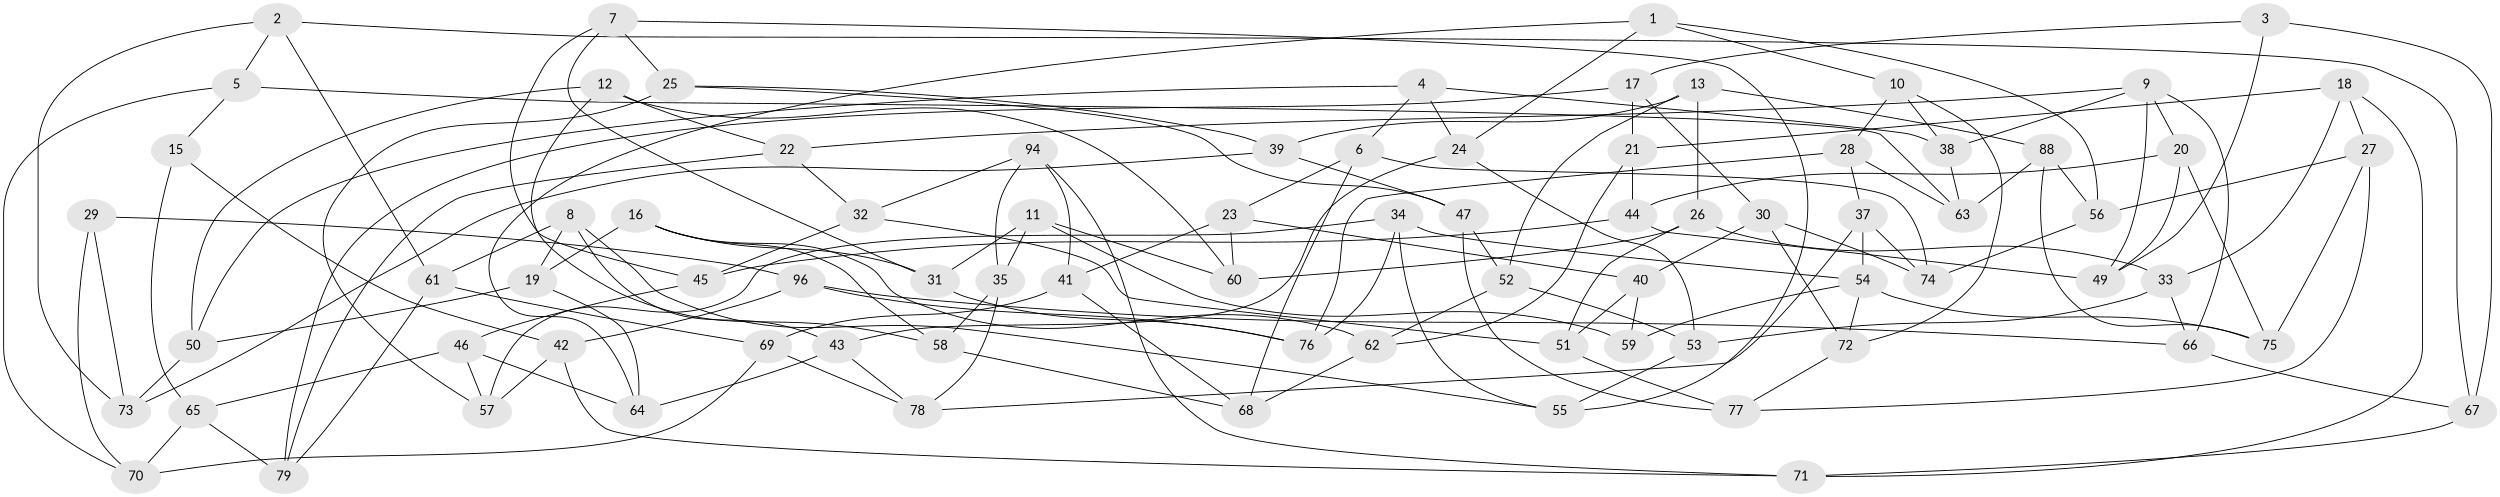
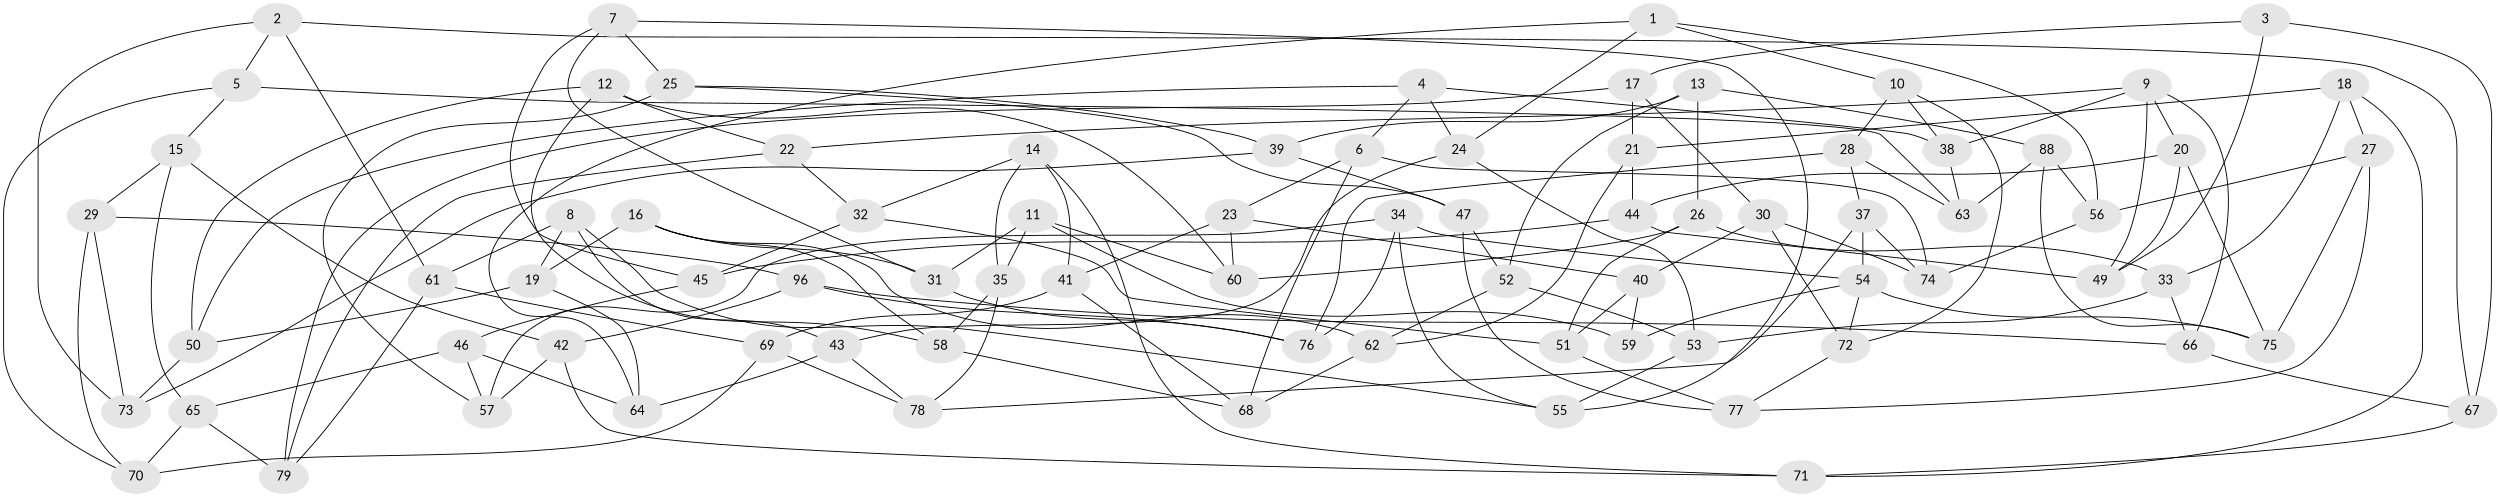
(1033, 151) -> (1033, 151)
none -> (134, 183)
